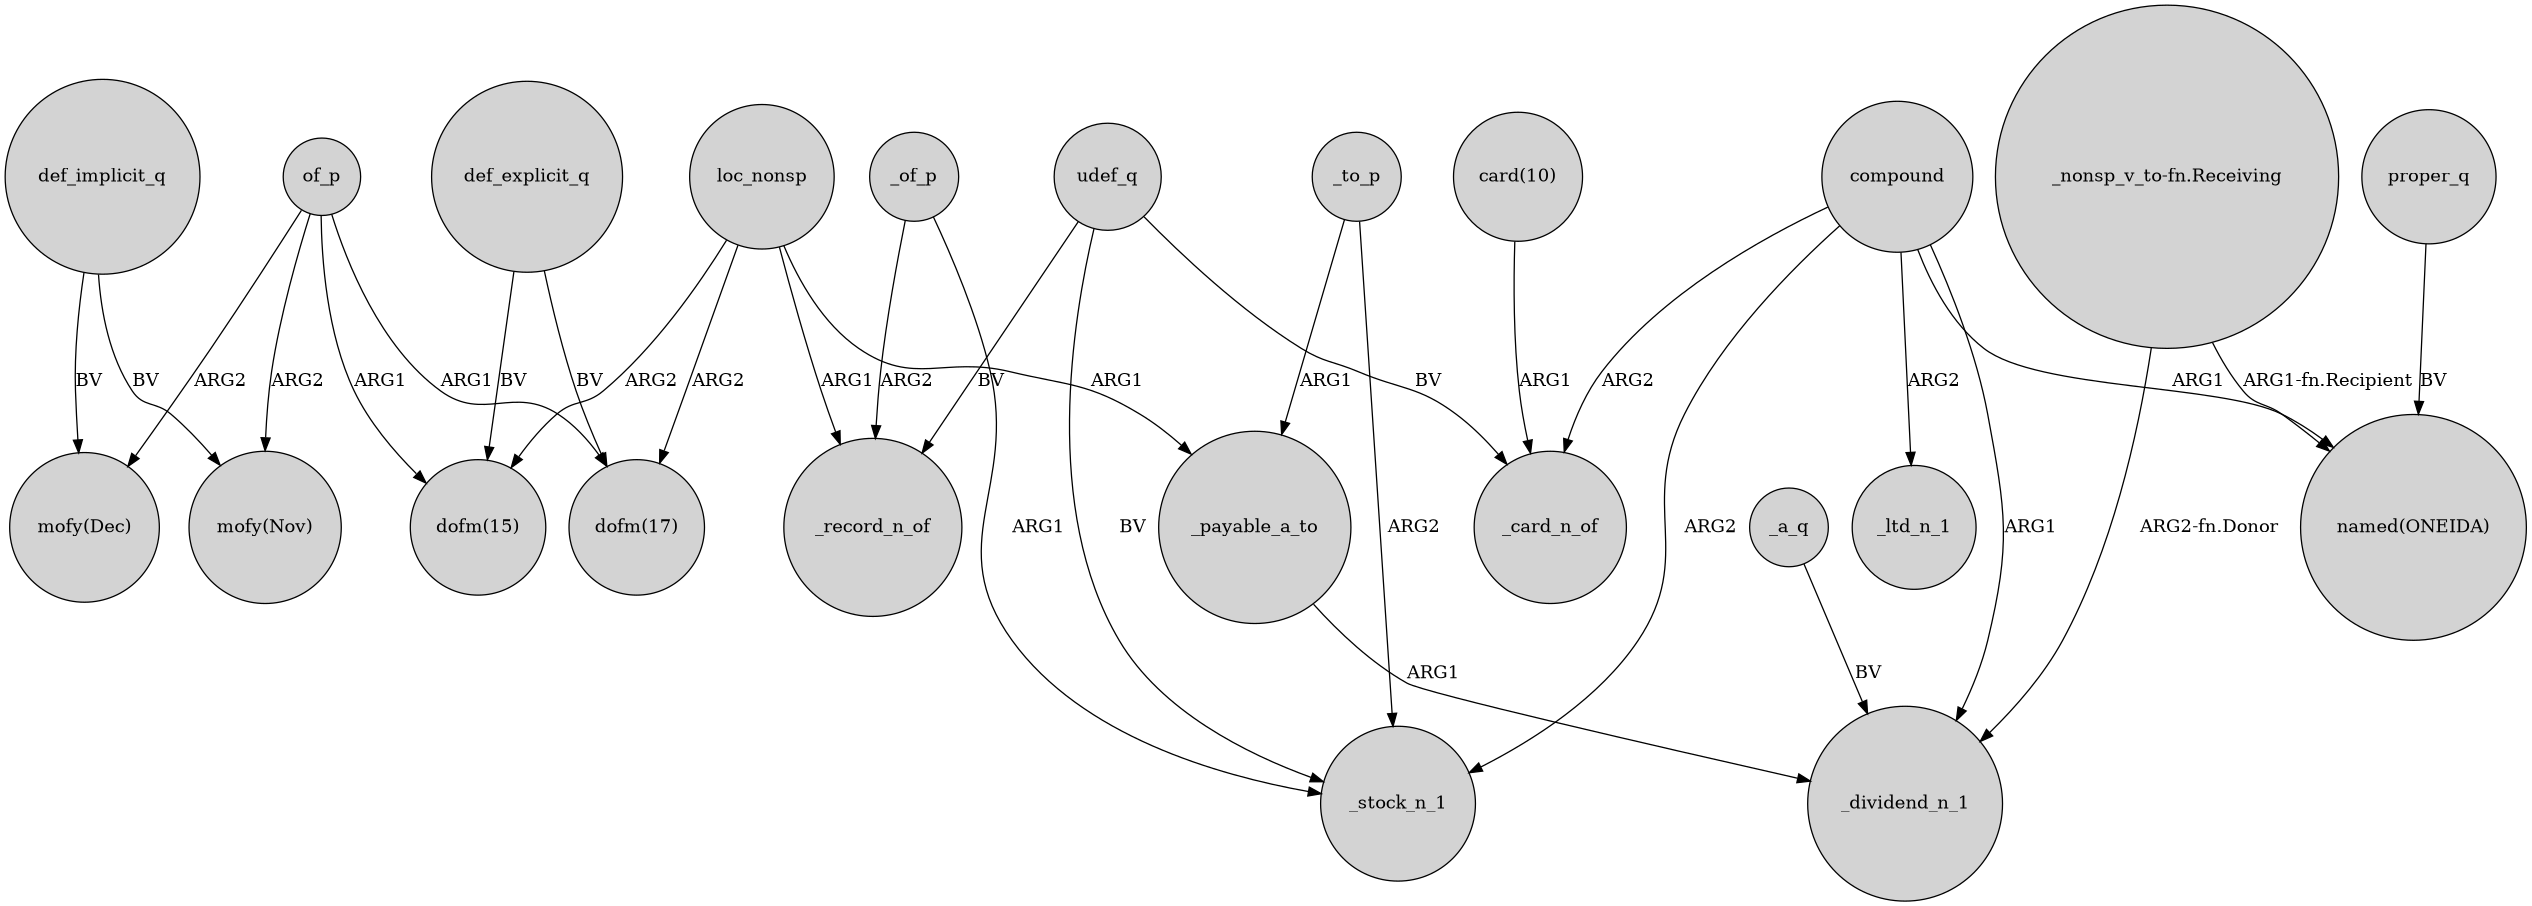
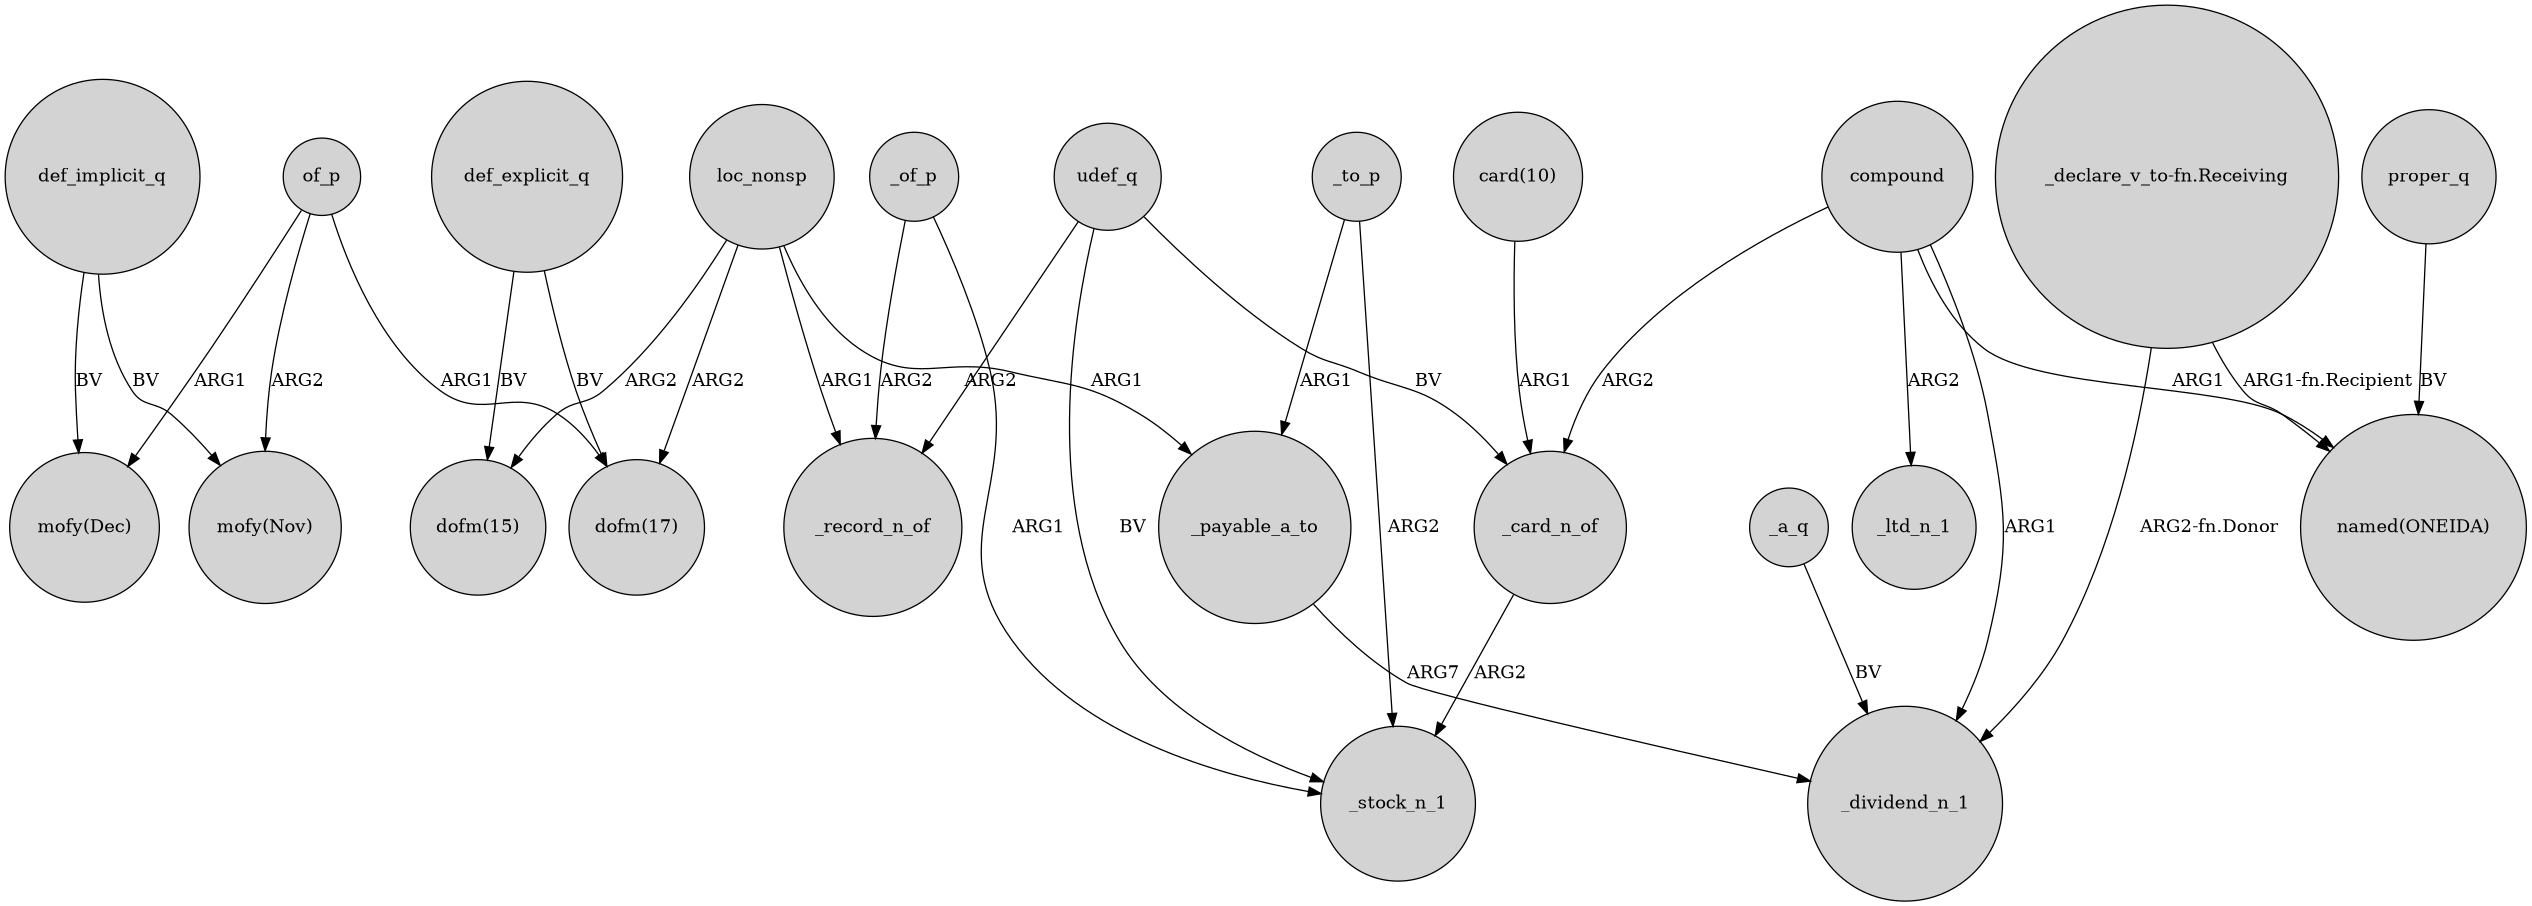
(2167, 177) -> (2167, 177)
(341, 355) -> none
(221, 381) -> (221, 381)
(991, 381) -> (991, 381)
(1665, 508) -> (1478, 659)
(1433, 673) -> (1433, 673)
